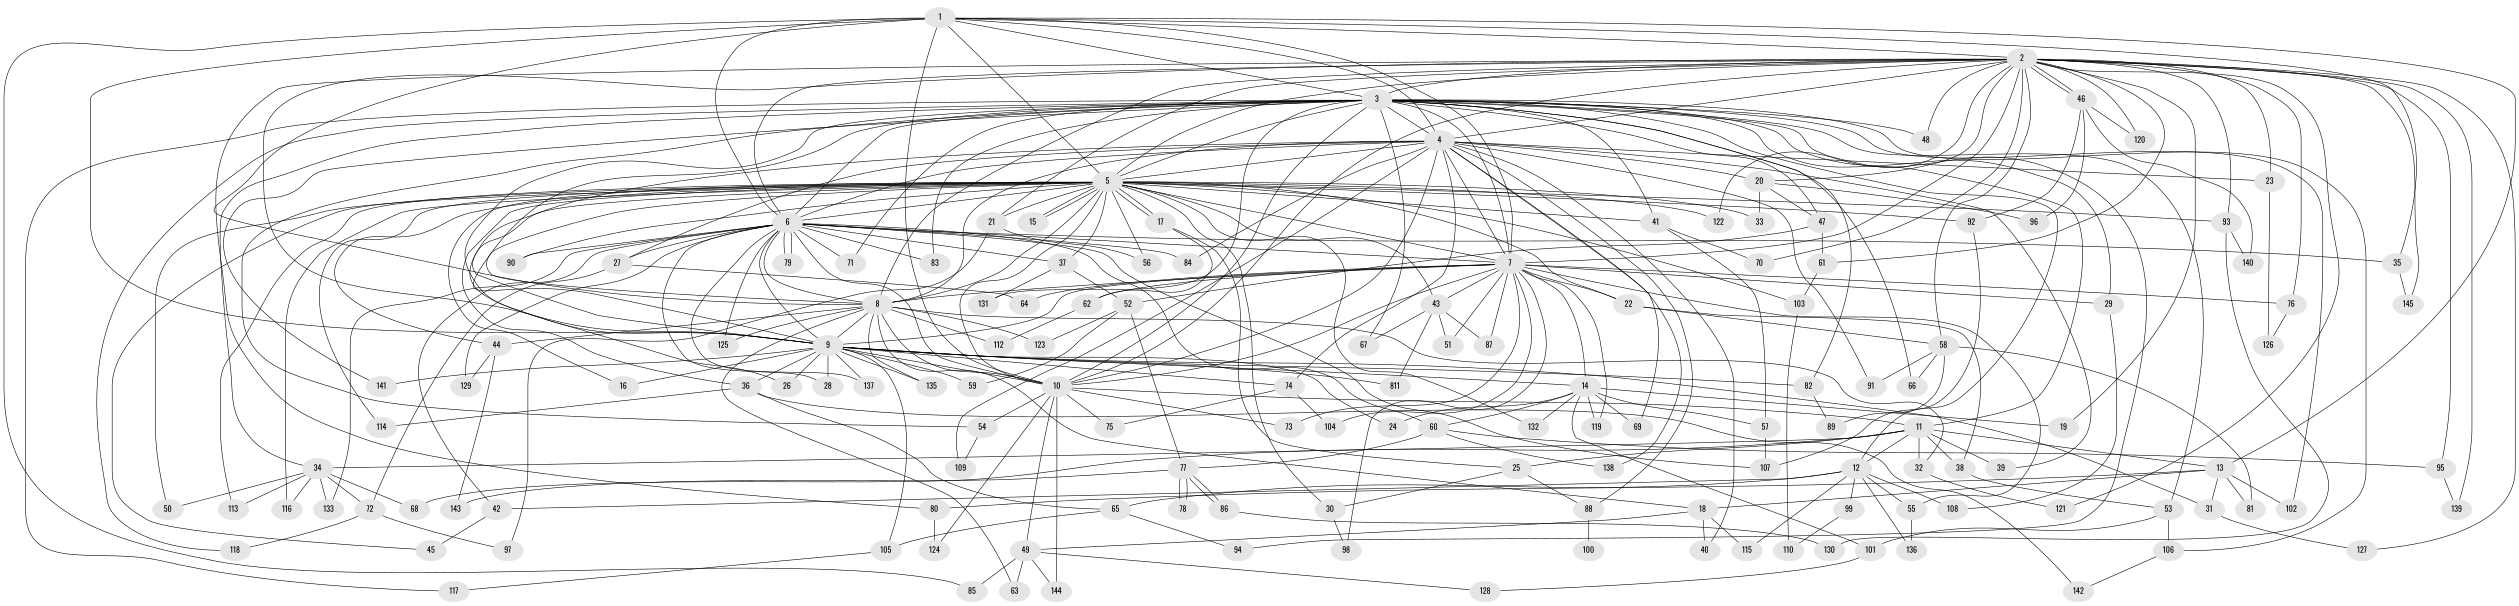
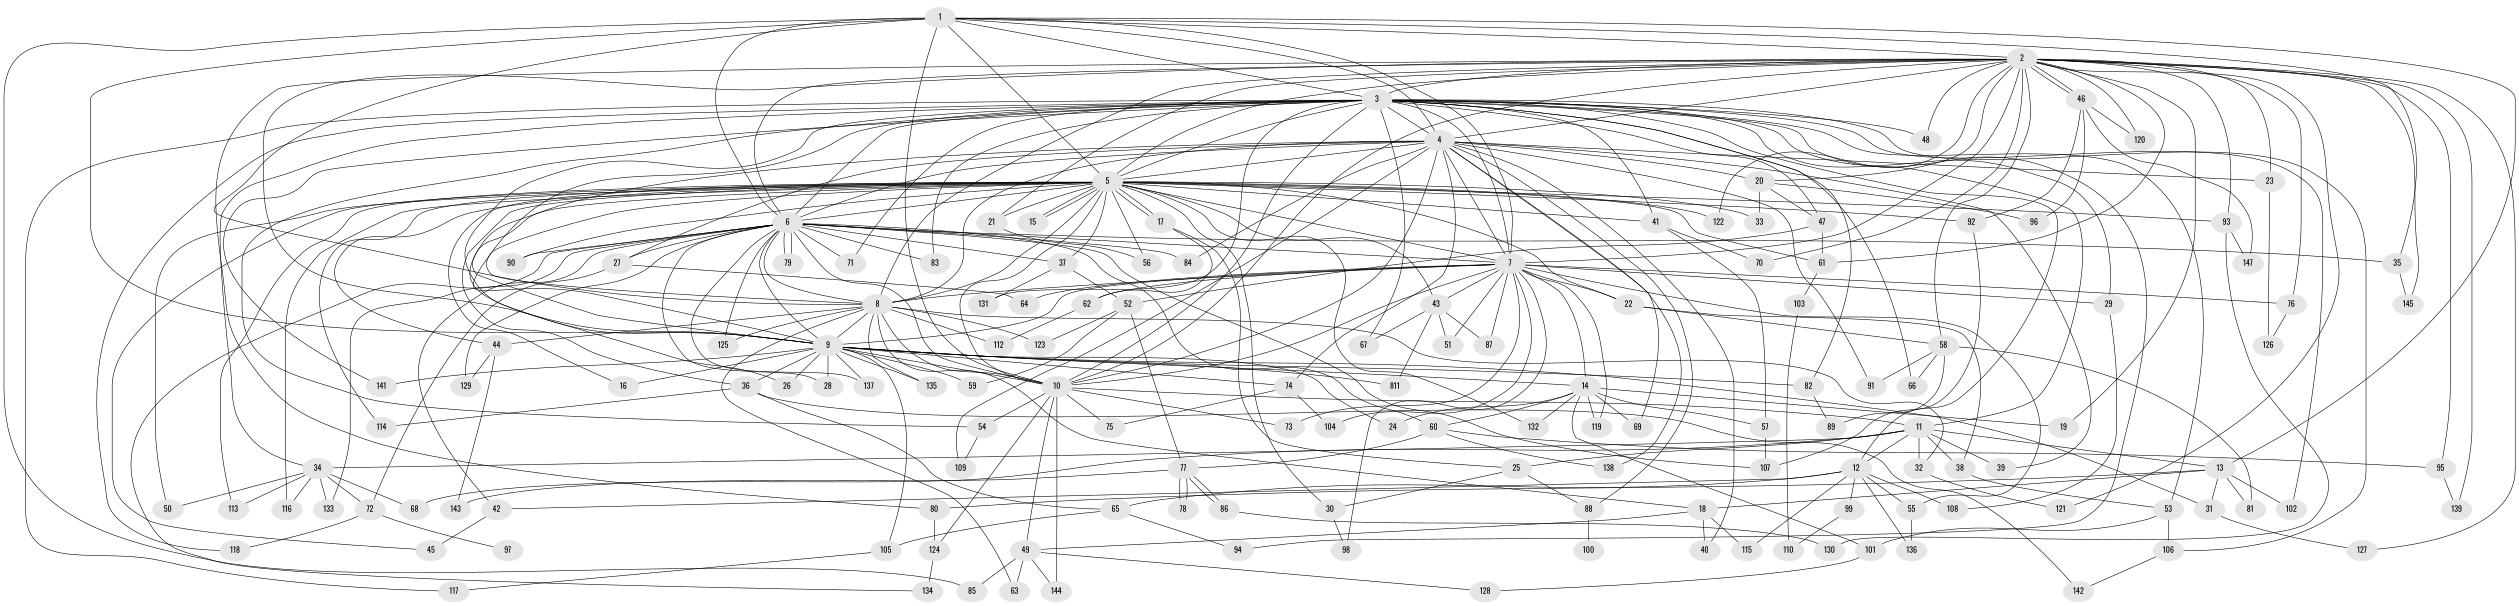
(1459, 214) -> (1472, 192)
(2248, 264) -> (2248, 264)
(680, 339) -> none
none -> (928, 592)
